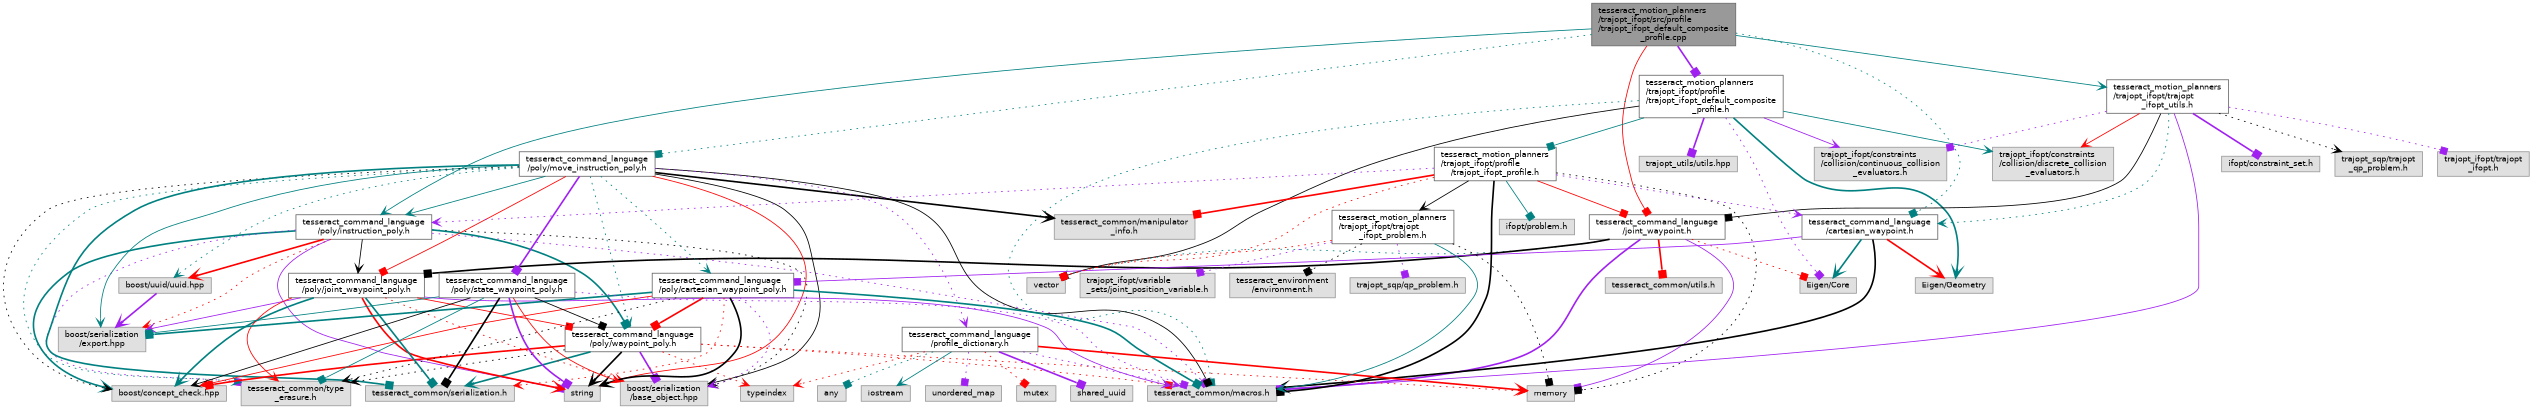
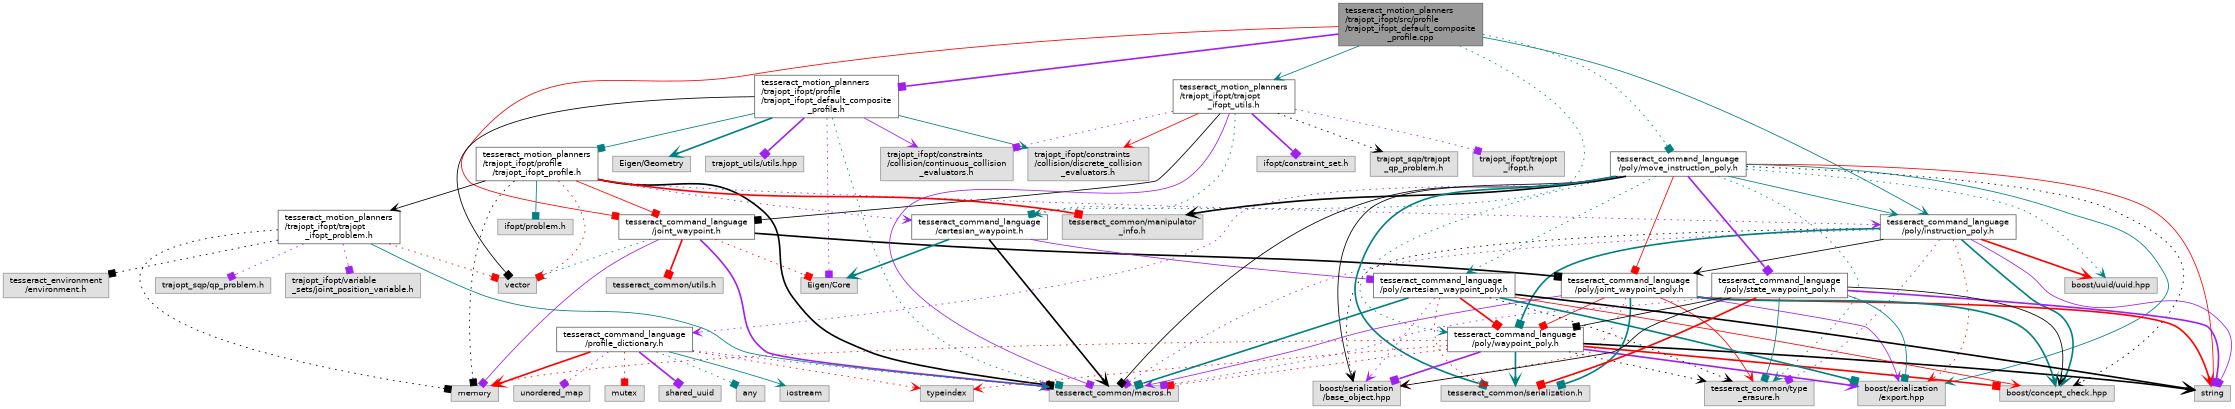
(1912, 256) -> none
(140, 308) -> (1717, 367)
(474, 338) -> (1658, 342)
(547, 342) -> (1637, 335)
